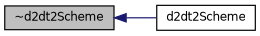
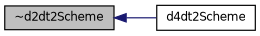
(206, 18) -> (206, 18)
